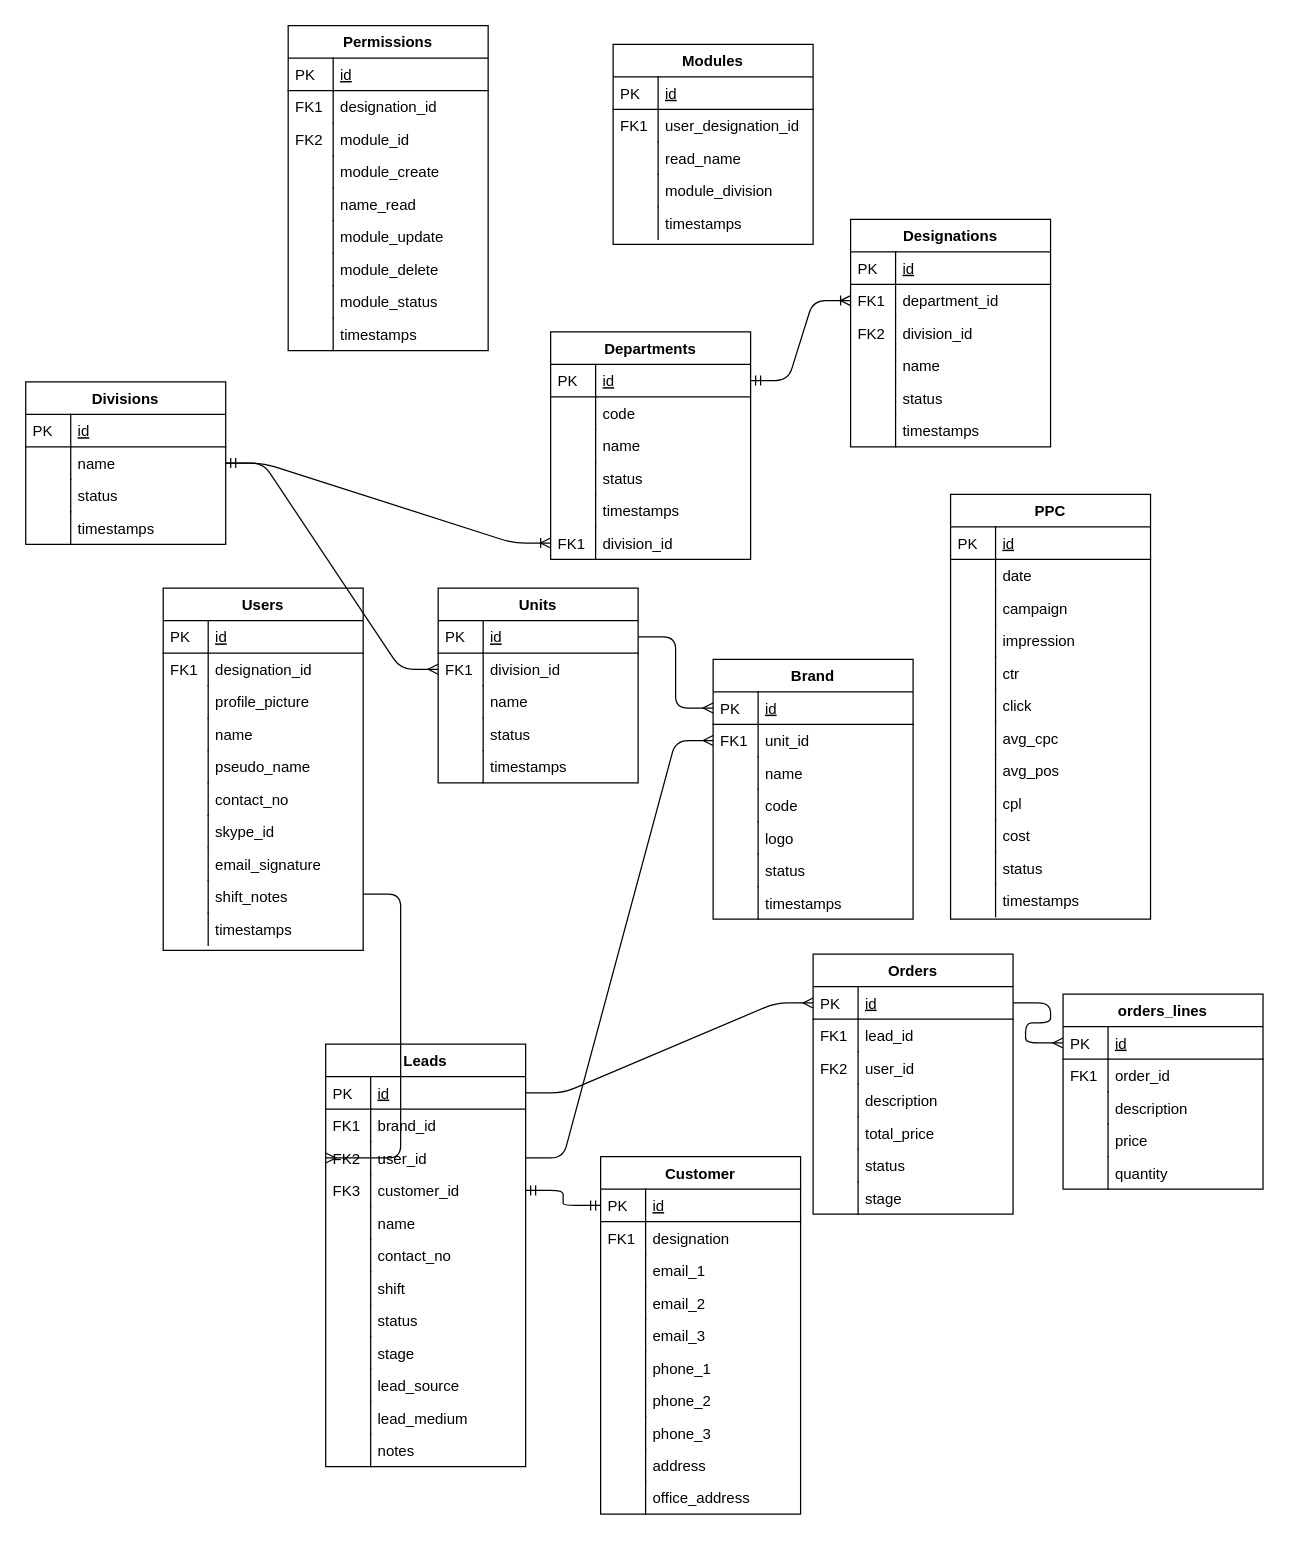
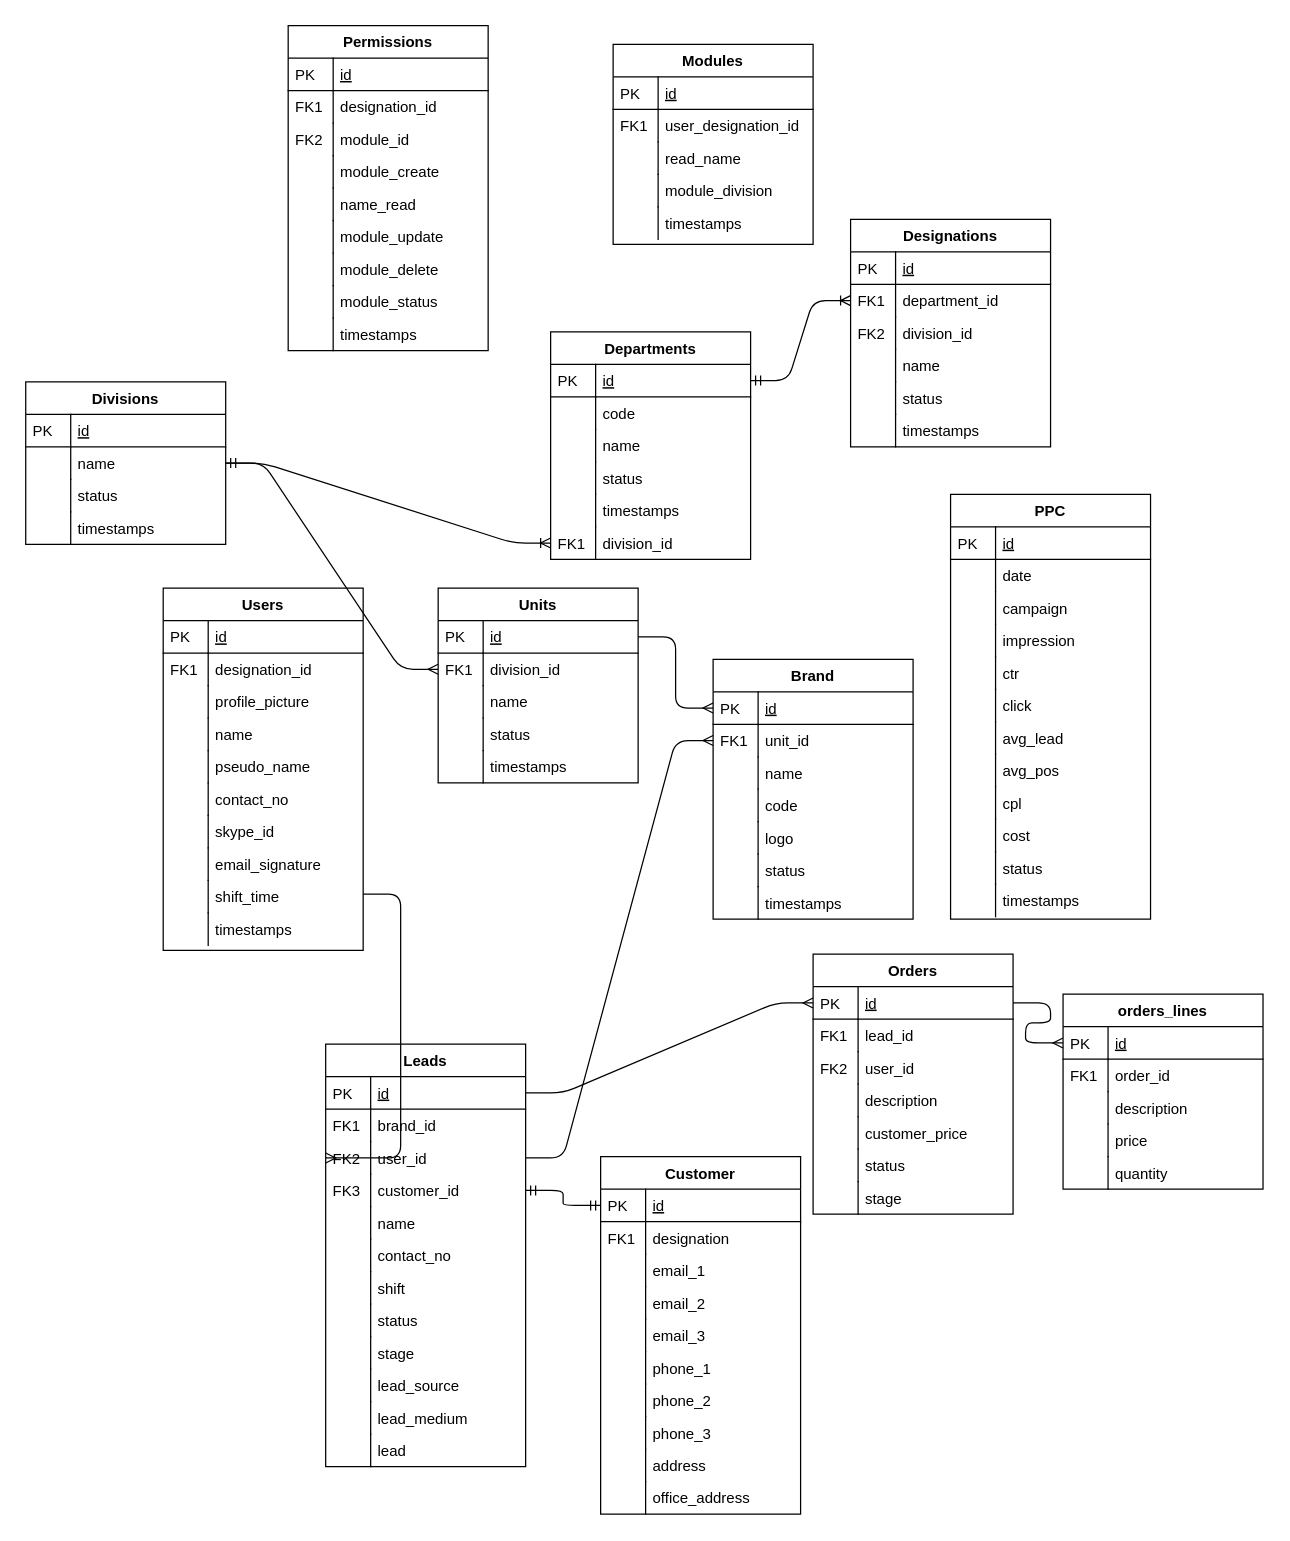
(1032, 739) -> (1034, 739)
(259, 898) -> (253, 898)
(907, 1134) -> (922, 1134)
(399, 1451) -> (392, 1451)
